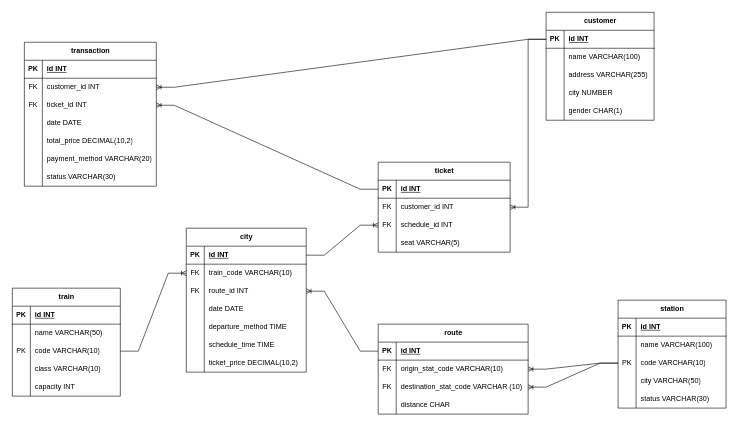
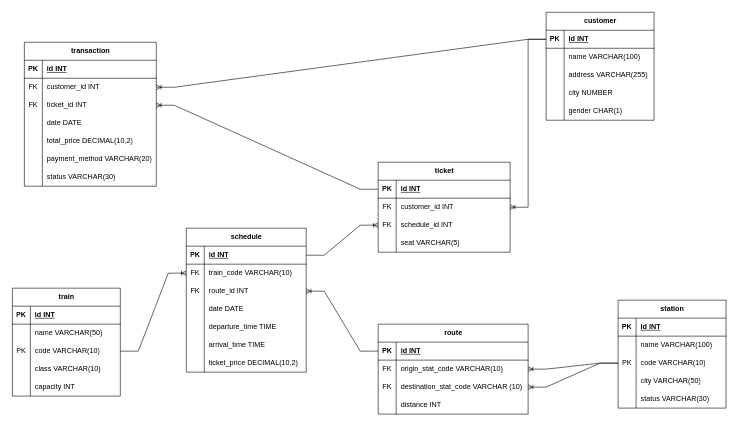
(247, 237) -> (247, 237)
(251, 327) -> (246, 327)
(243, 345) -> (240, 345)
(425, 405) -> (423, 405)
